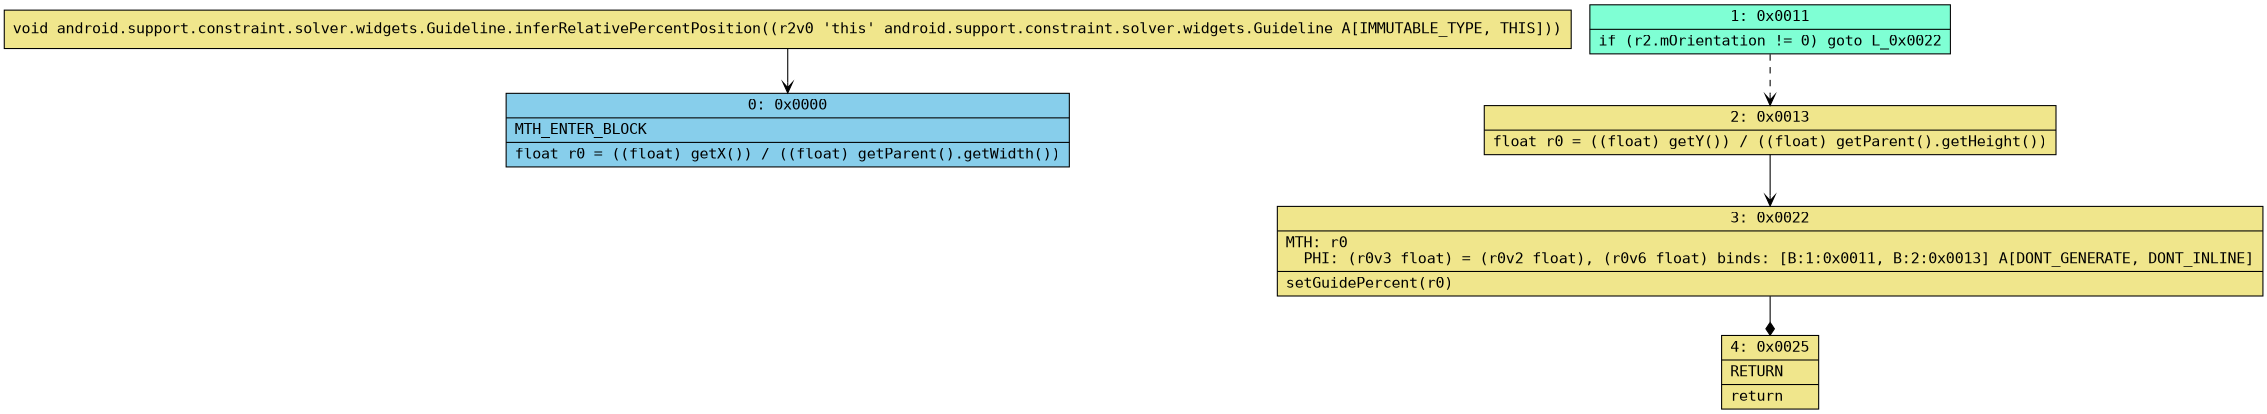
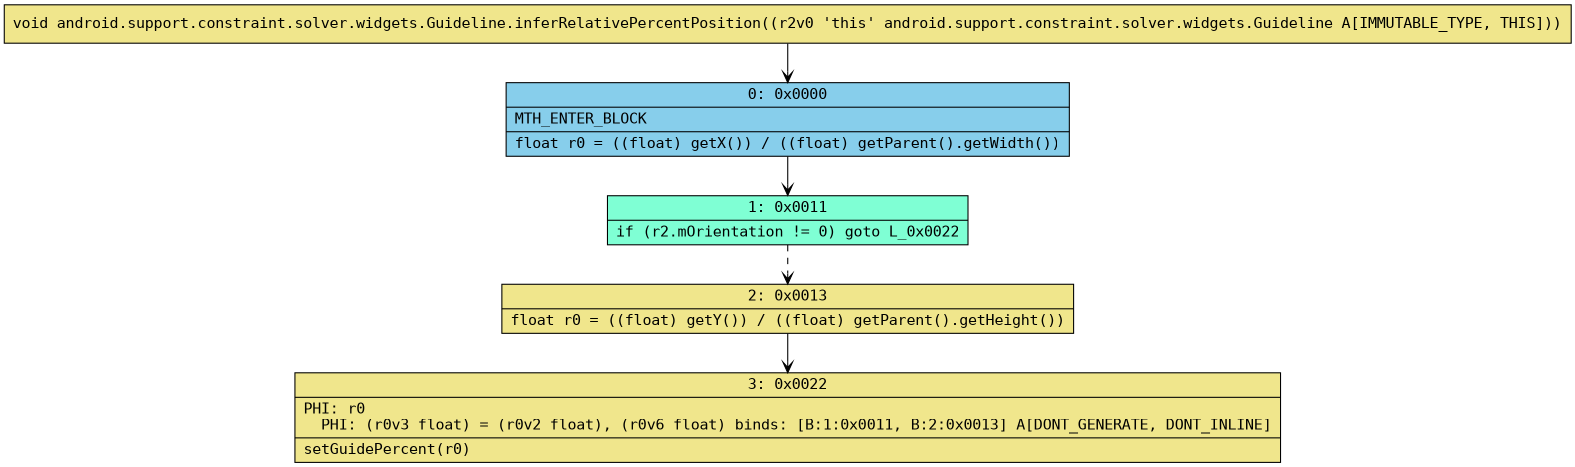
none -> (788, 171)
(1322, 243) -> (339, 409)
(1770, 372) -> none
